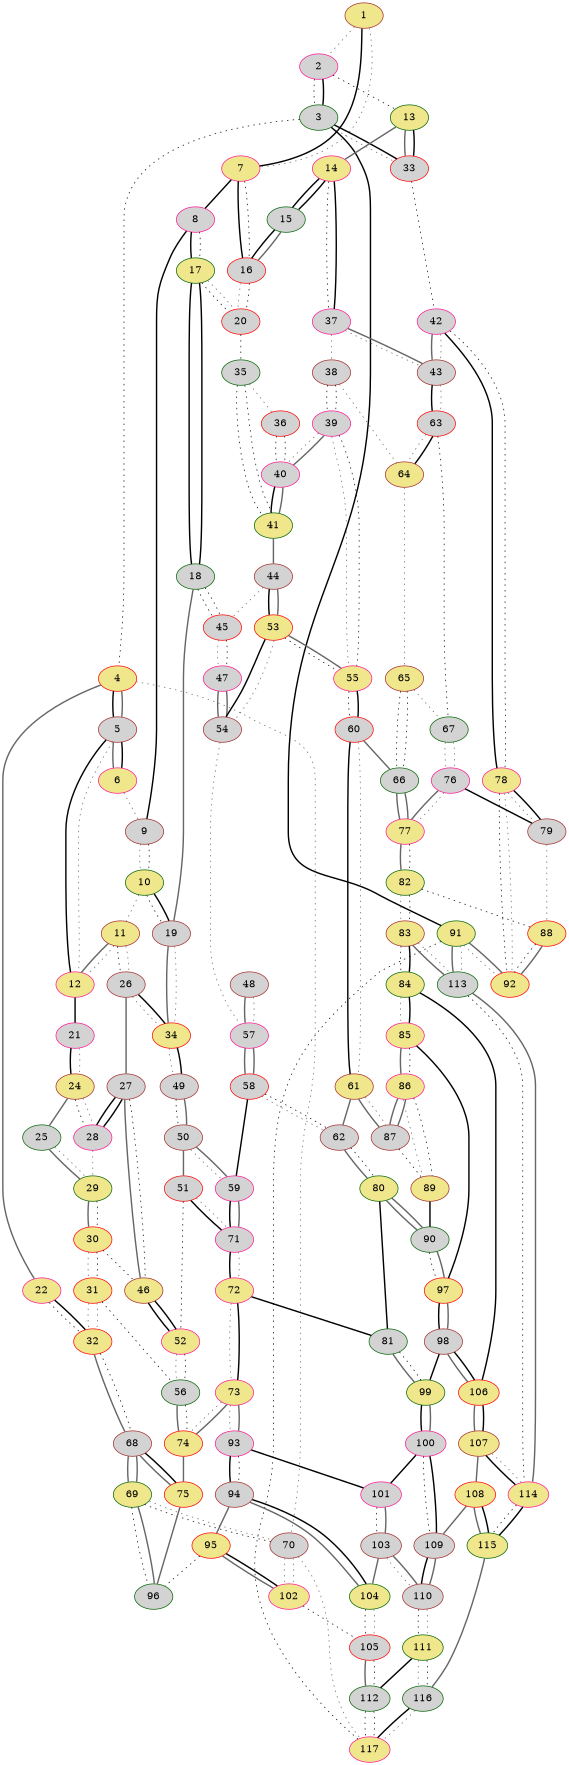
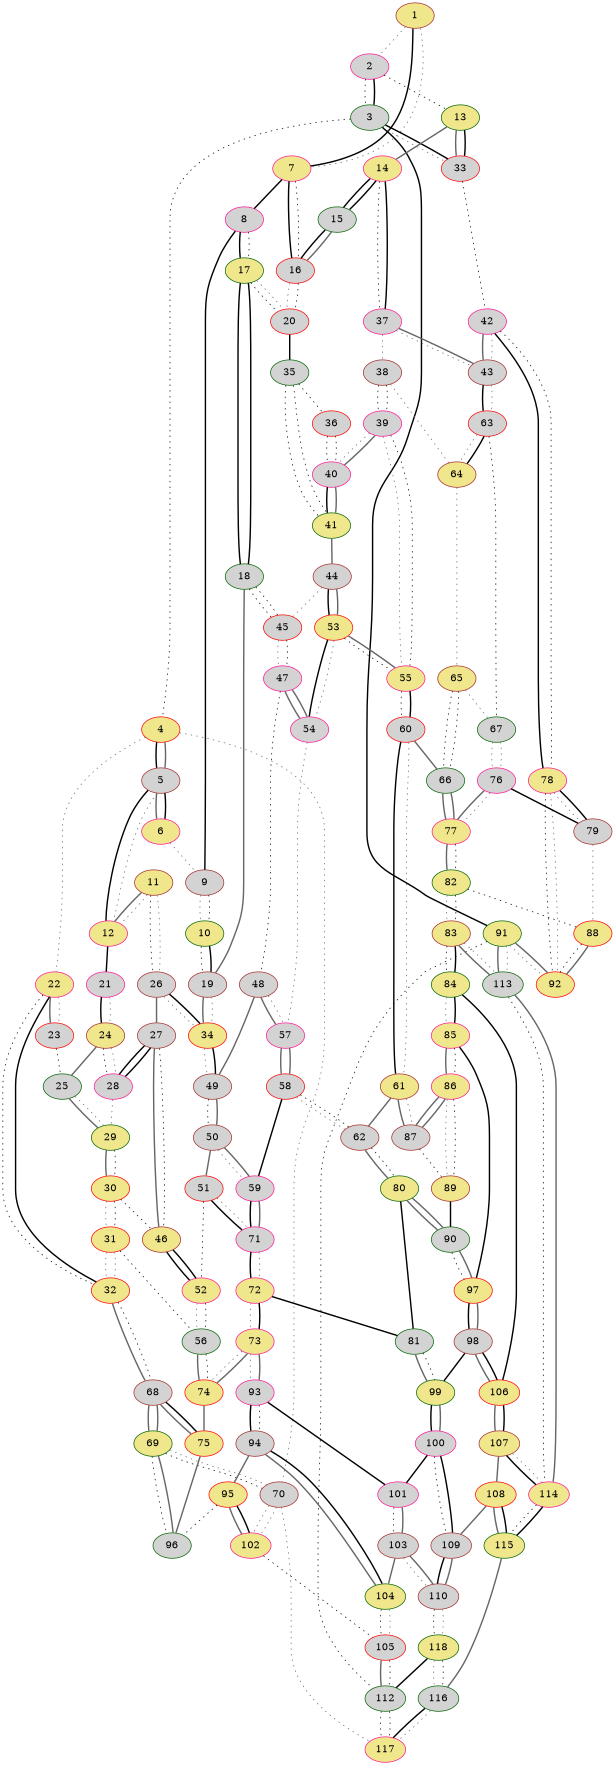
(241, 347) -> (290, 347)
(261, 398) -> (311, 398)
(222, 730) -> (310, 730)
none -> (271, 832)
(133, 908) -> none
(3, 960) -> (62, 836)
none -> (55, 1036)
none -> (238, 1037)
(273, 1321) -> (321, 1290)
(423, 1648) -> (438, 1648)
